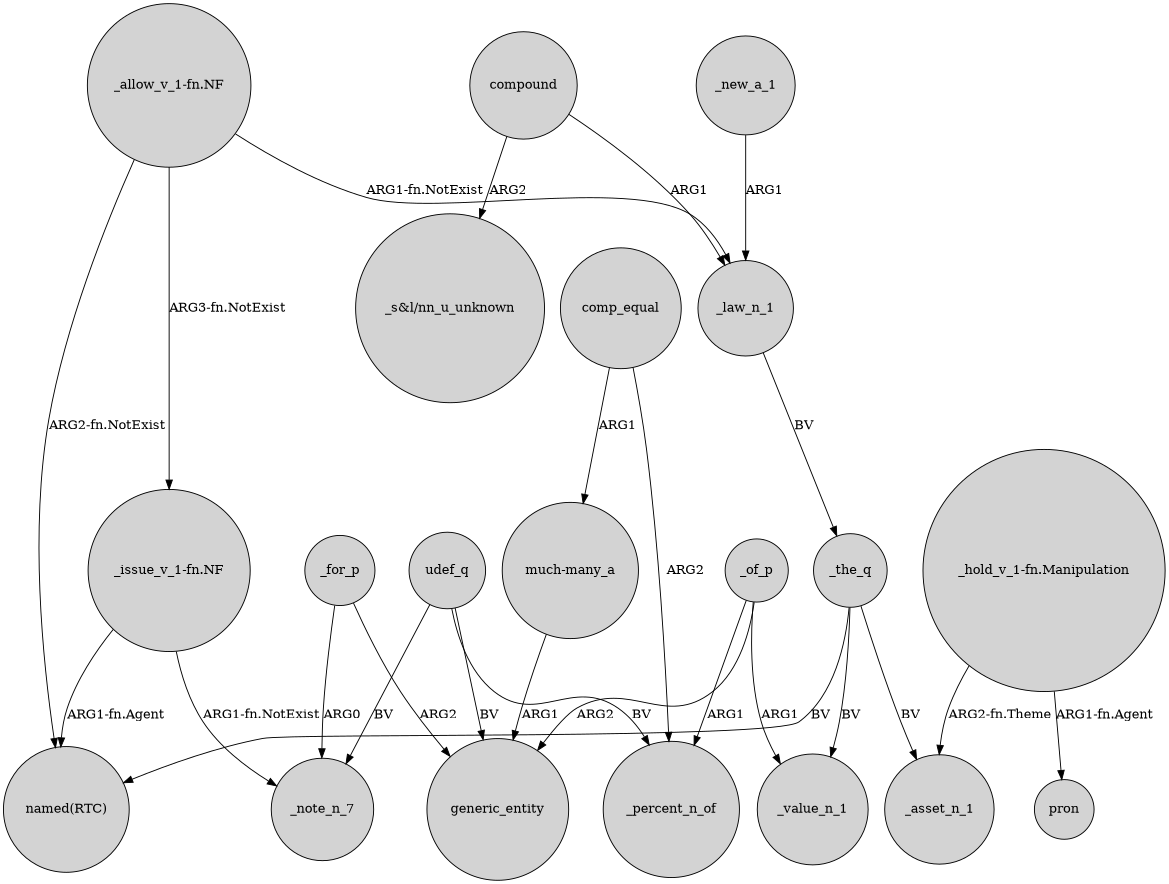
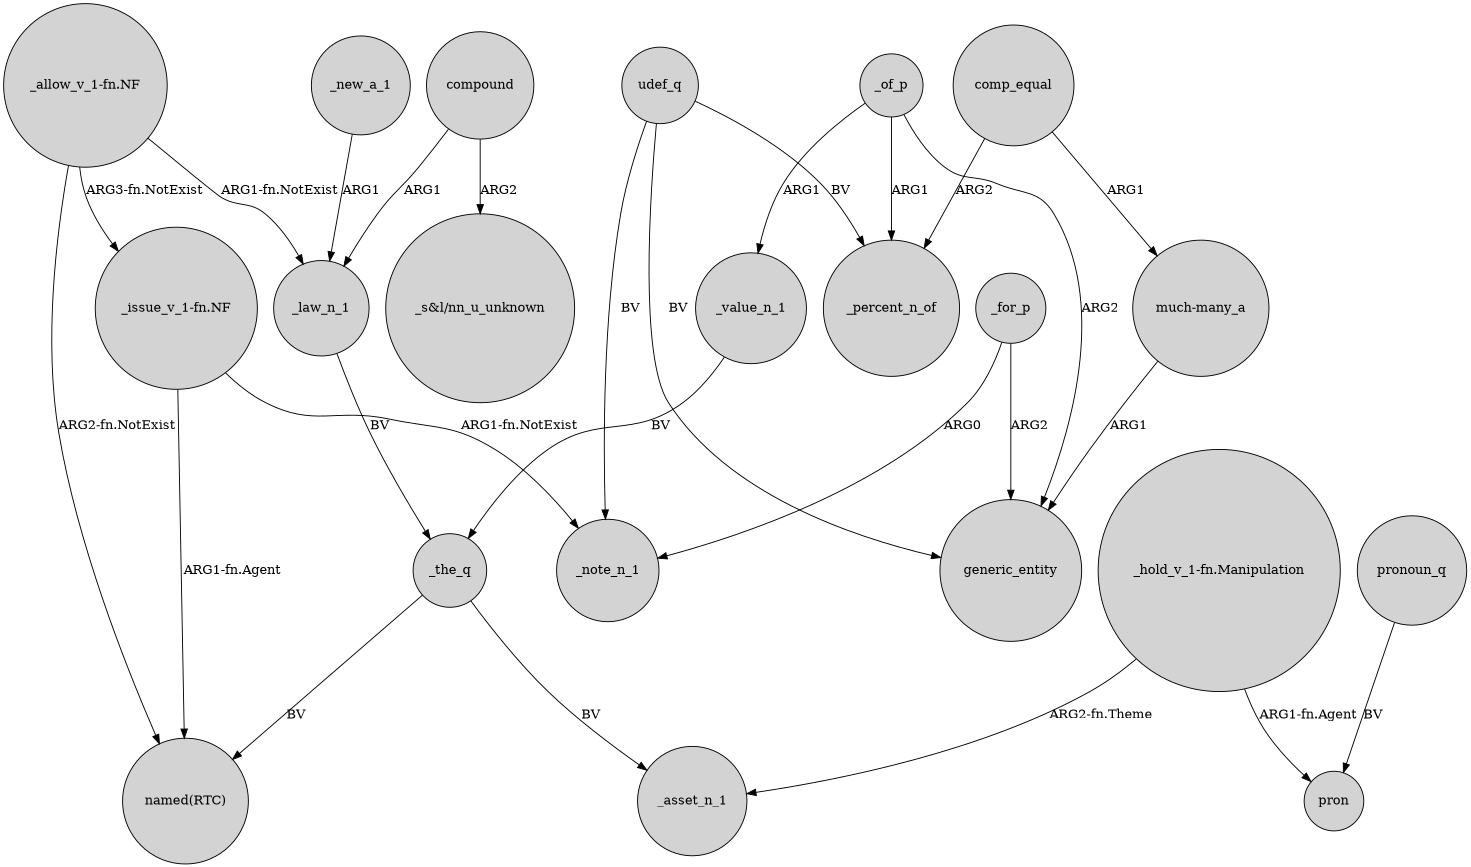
none -> (1412, 570)
(846, 678) -> (592, 430)
(322, 809) -> (608, 570)
